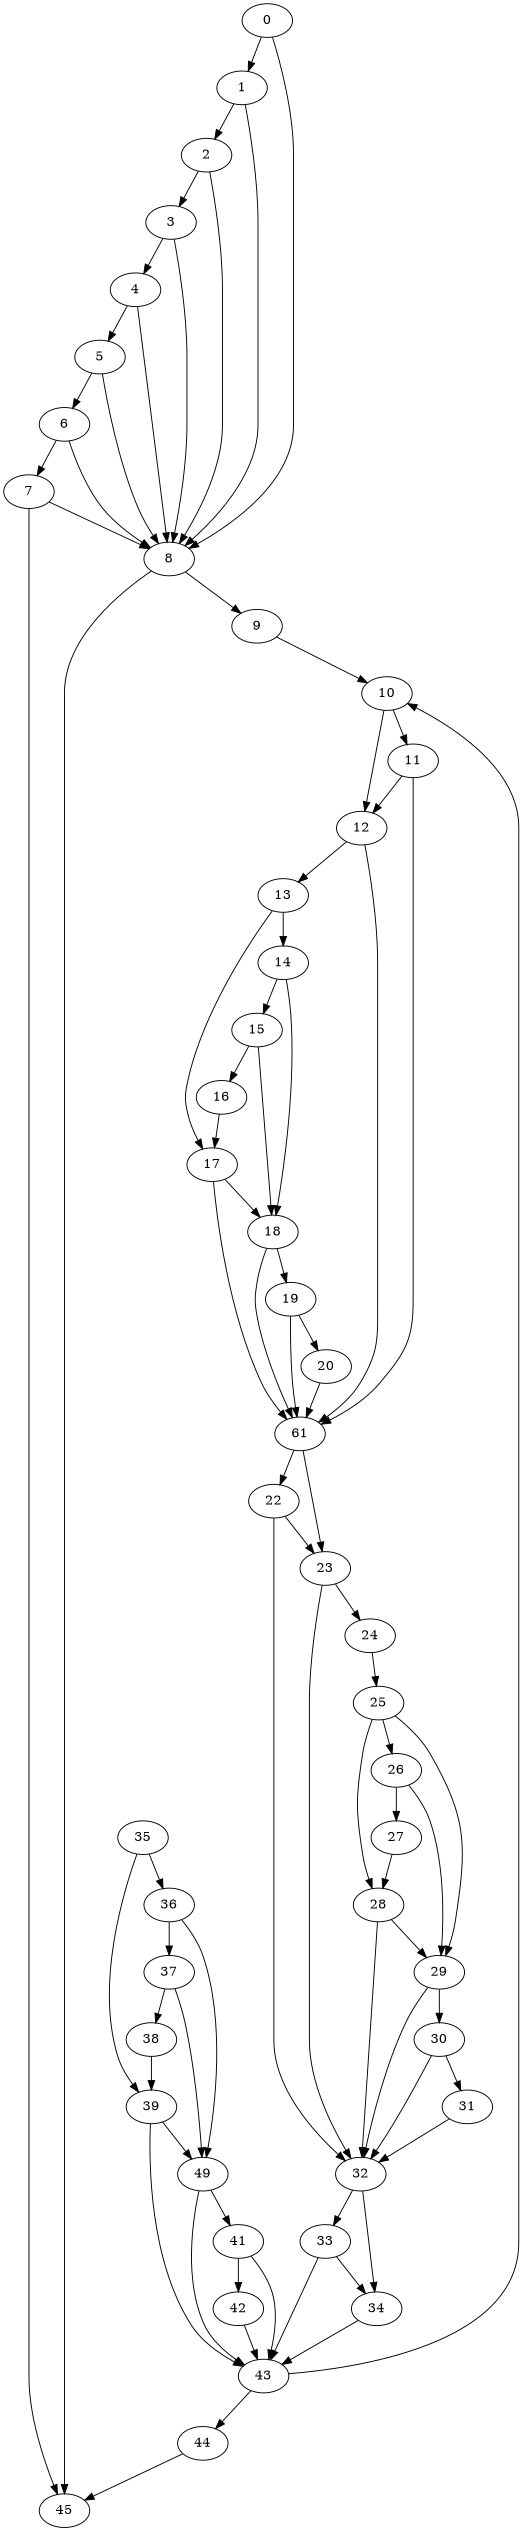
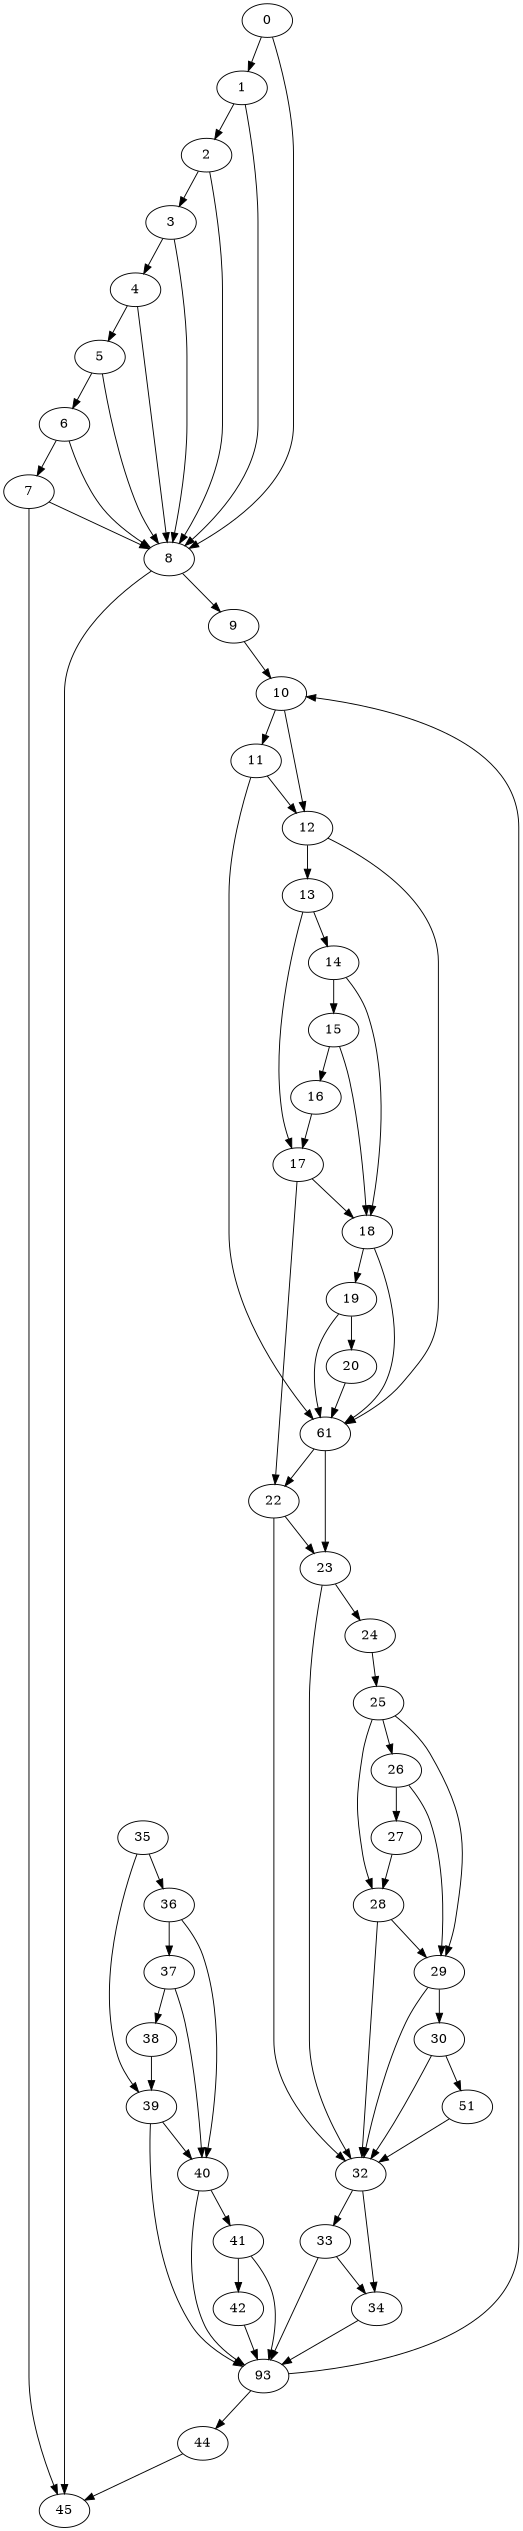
(234, 1301) -> (286, 1328)
(467, 2107) -> (467, 2107)
(203, 2174) -> (203, 2174)
(264, 2376) -> (264, 2376)
